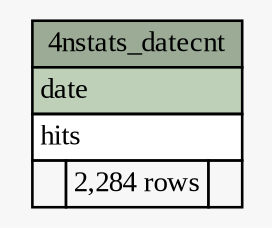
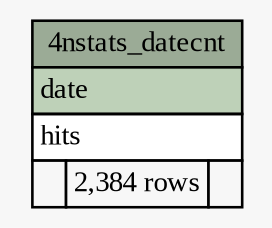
(137, 183) -> (137, 183)
